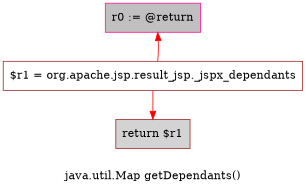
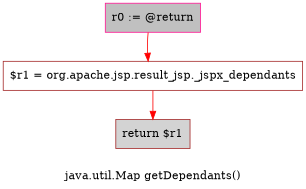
(158, 51) -> (148, 43)
